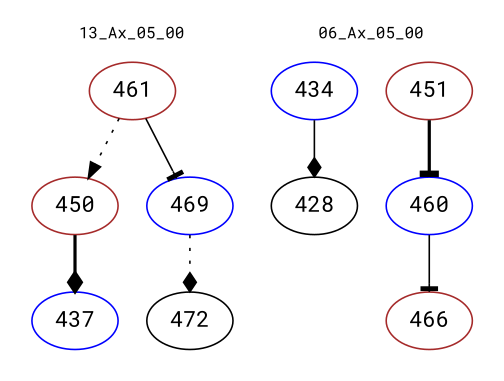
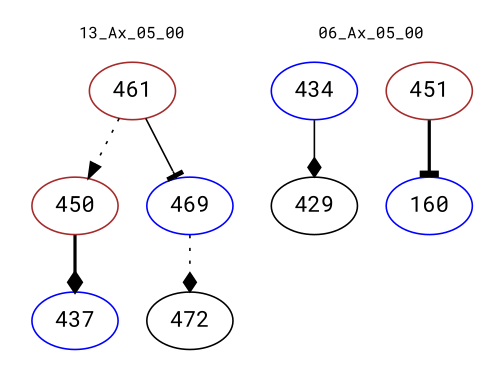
(314, 206) -> (314, 206)
(429, 206) -> (429, 206)
(429, 321) -> none
